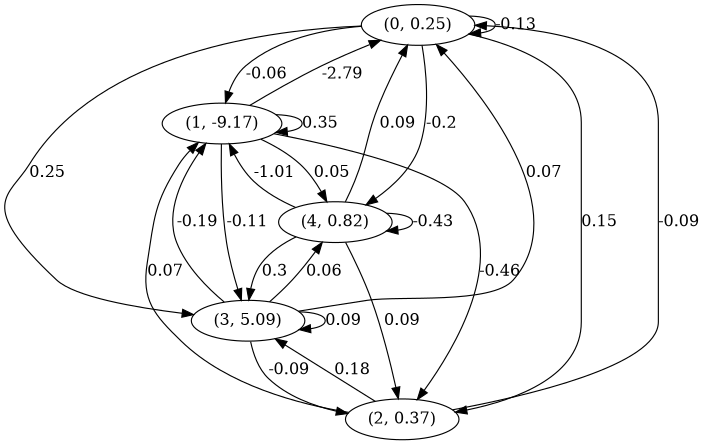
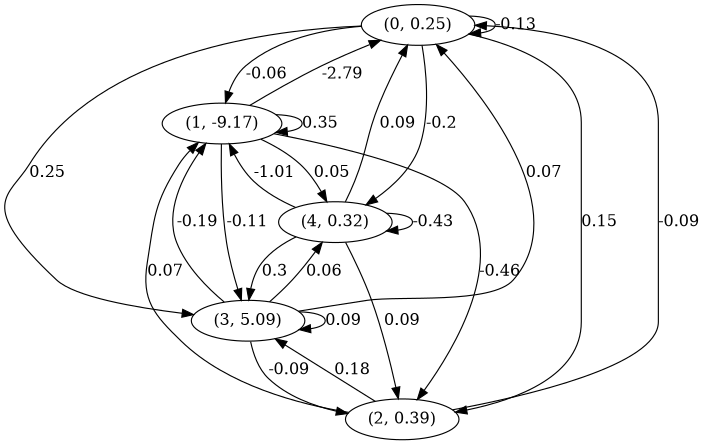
(335, 222) -> (335, 222)
(402, 419) -> (402, 419)
